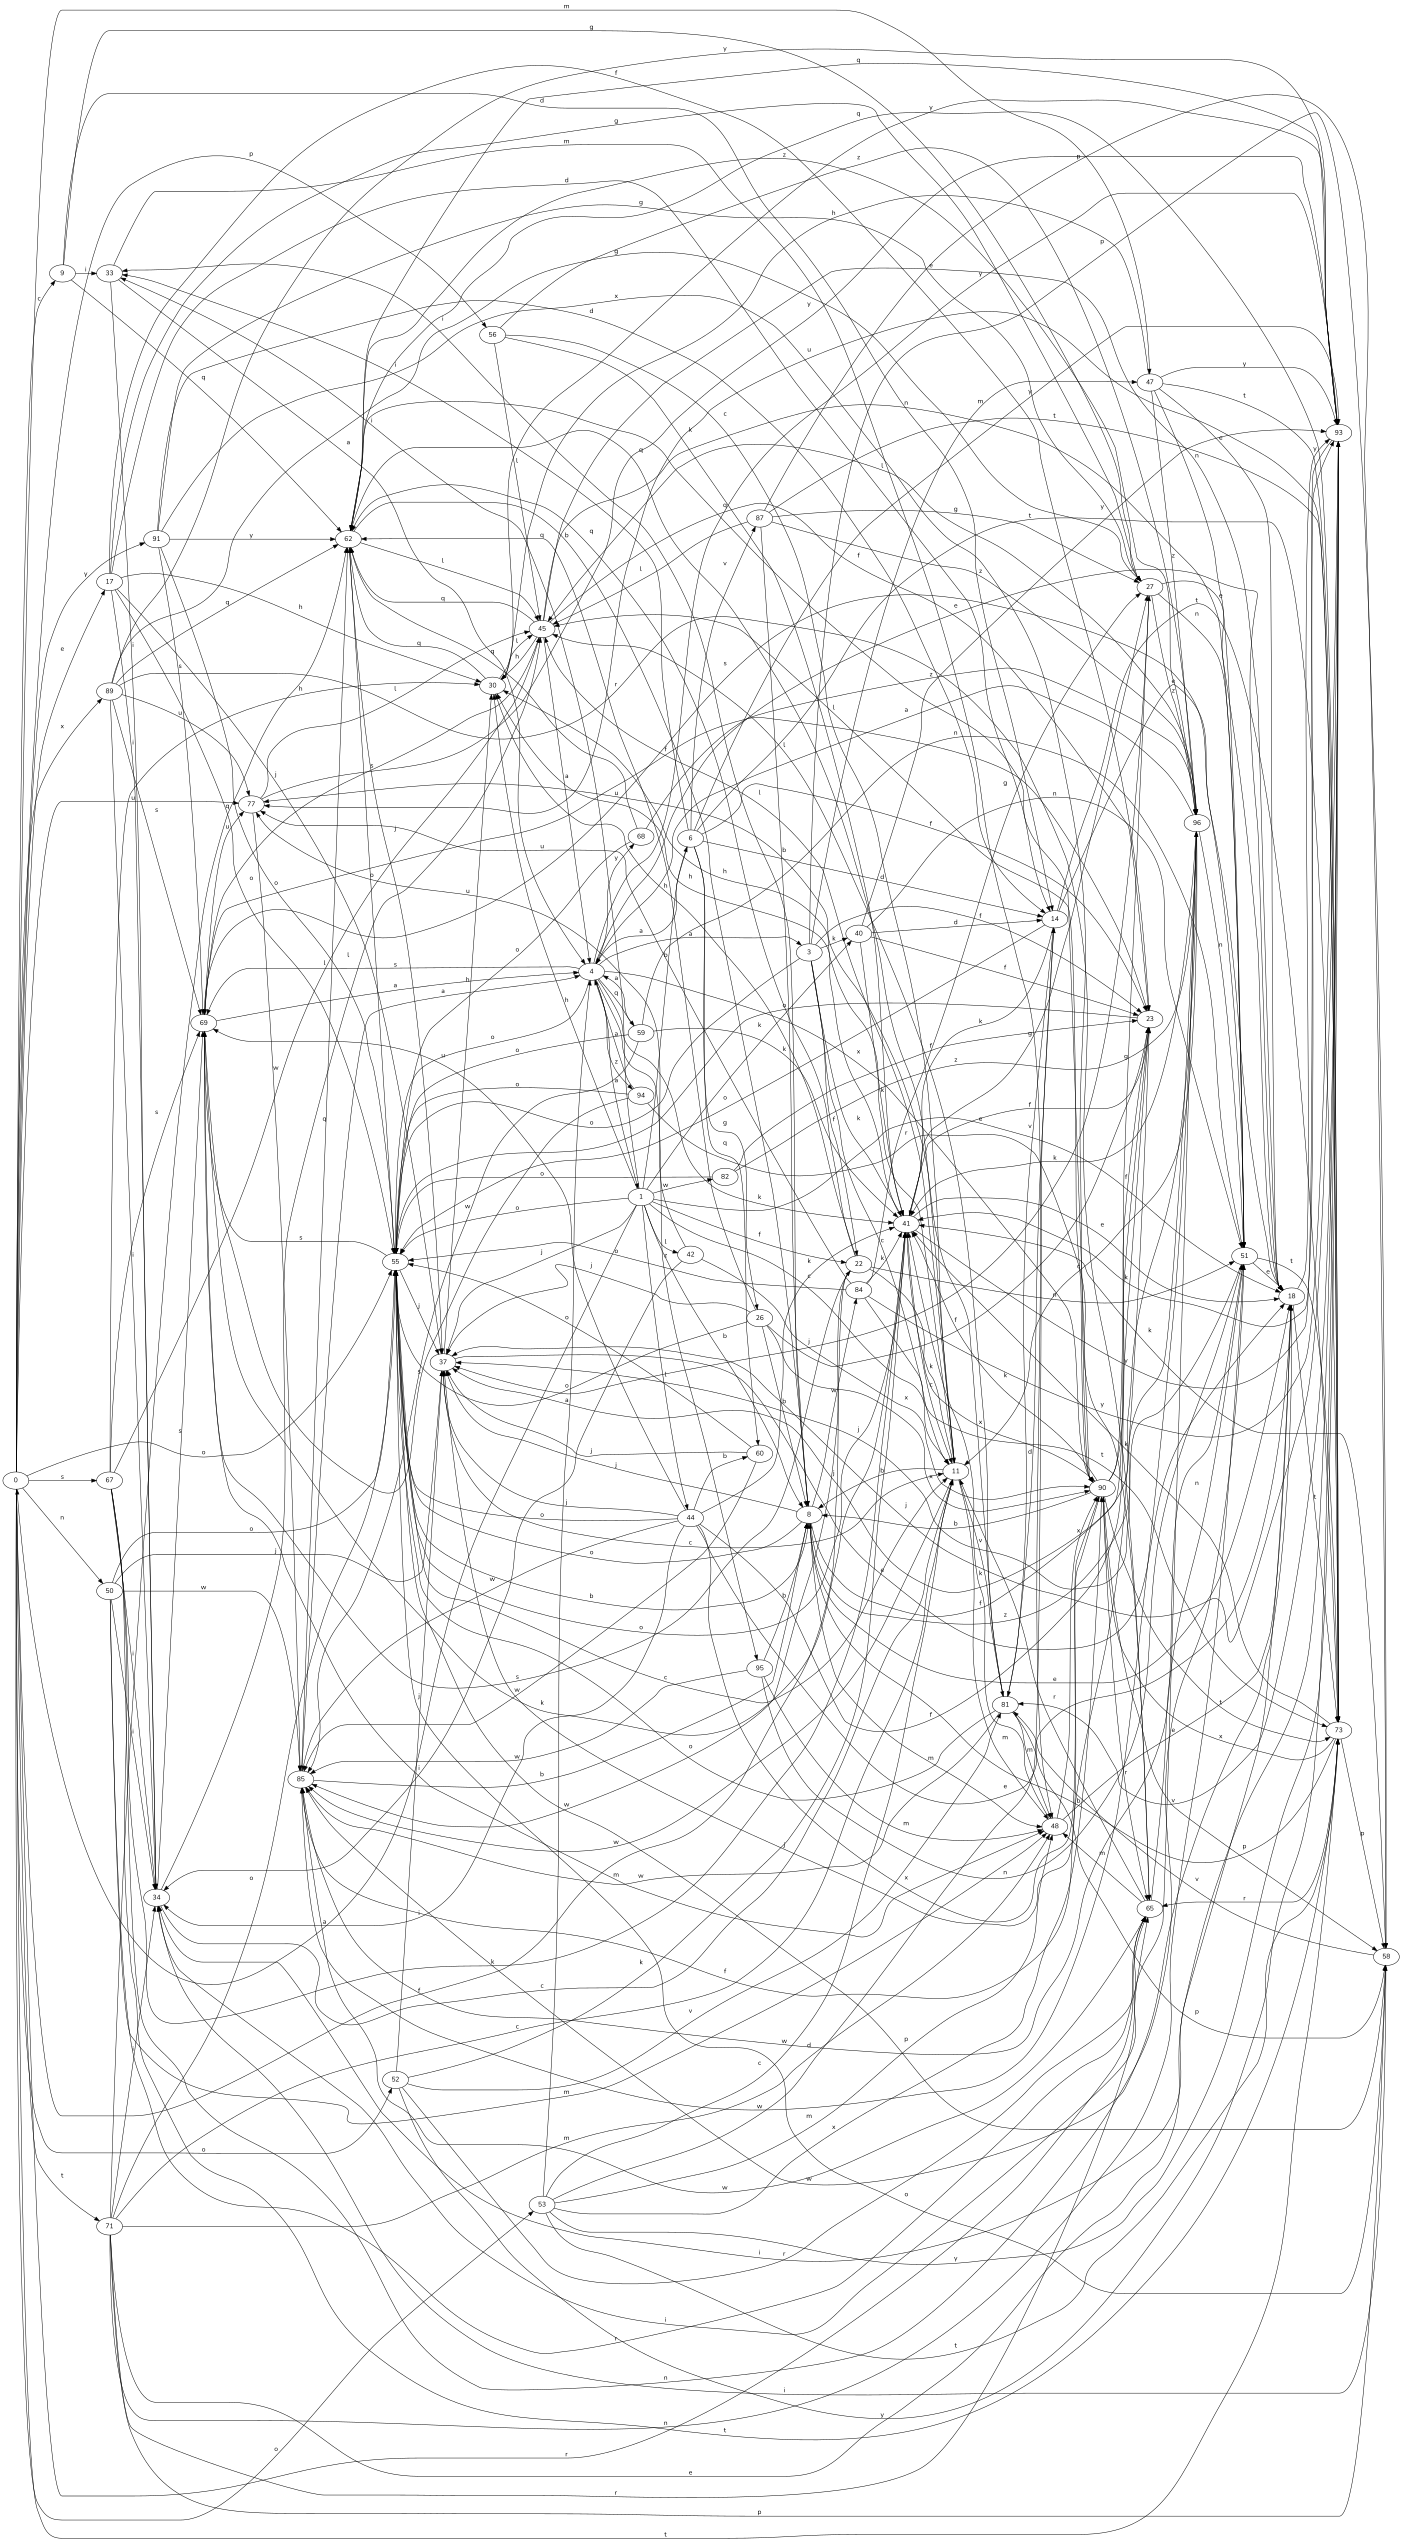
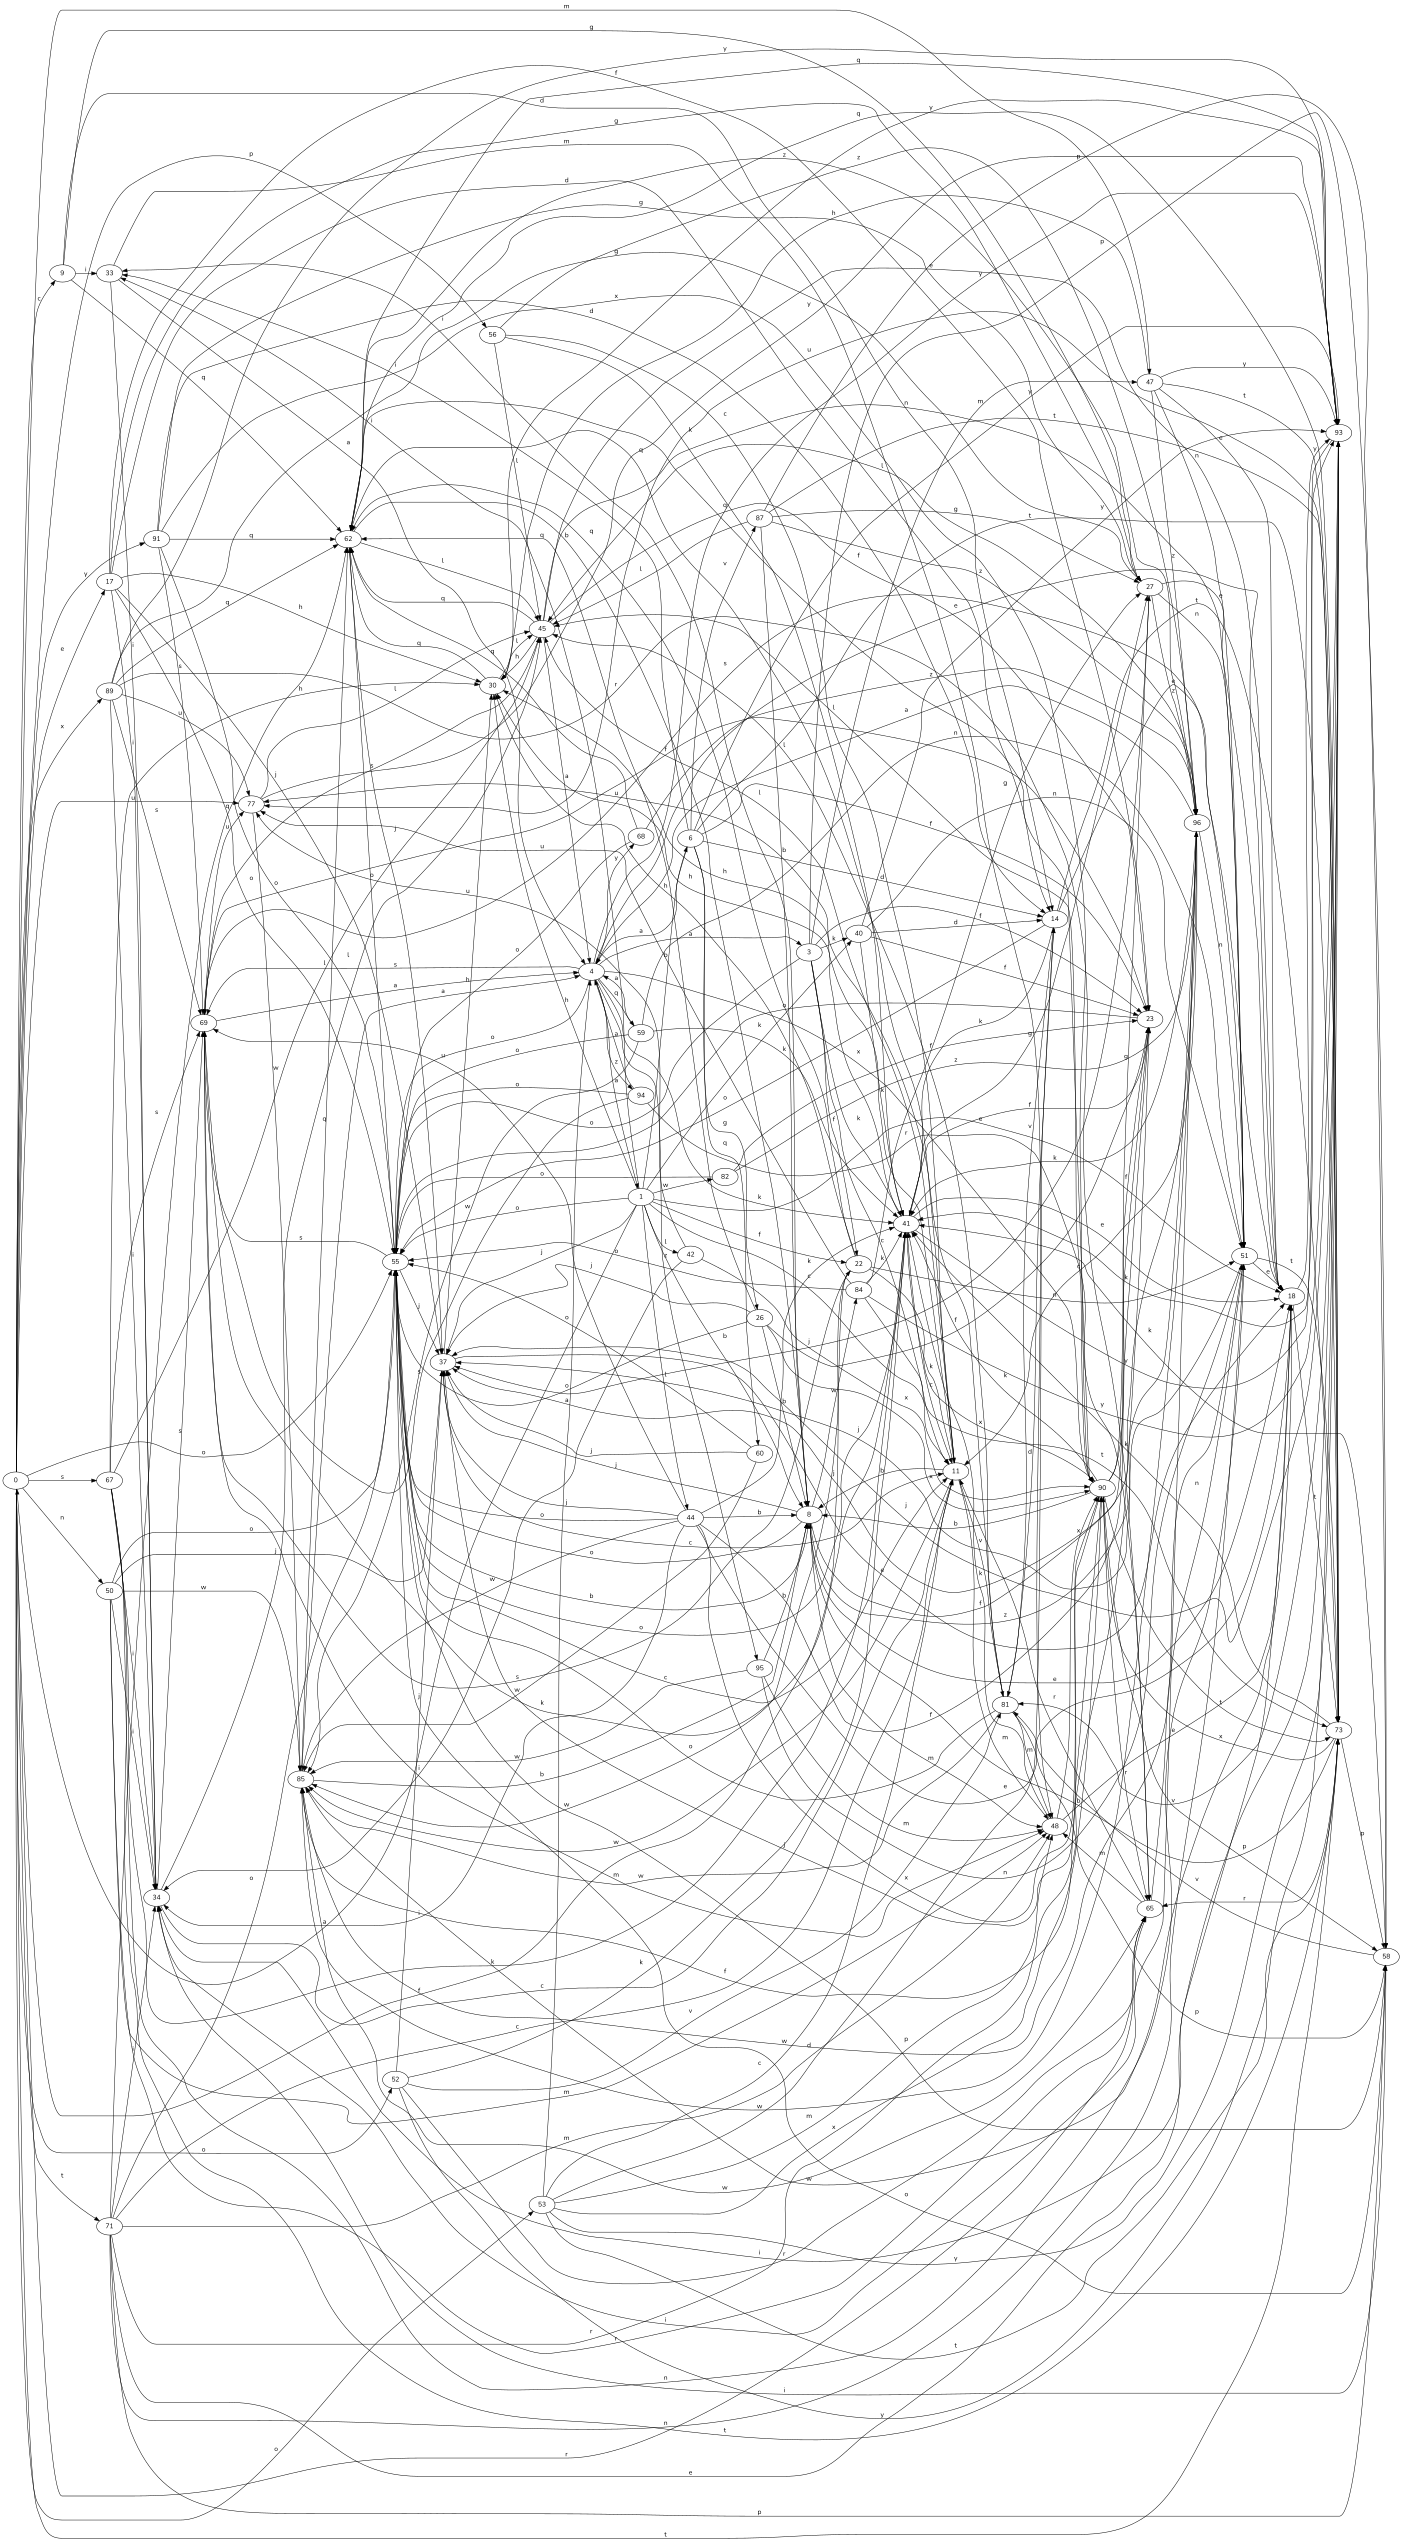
(251, 536) -> (251, 536)
(709, 1475) -> (748, 1516)
(725, 2497) -> (786, 2199)
